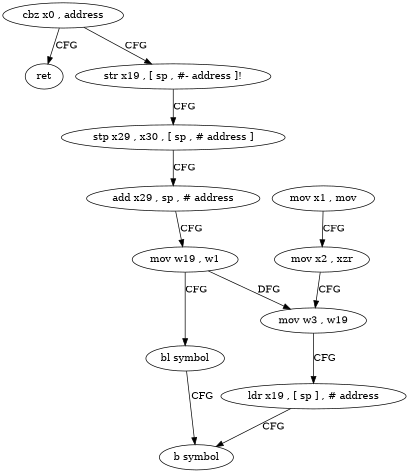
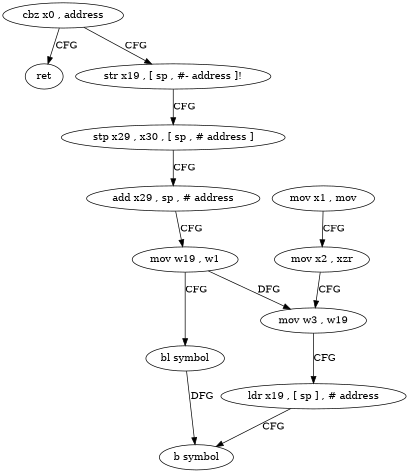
(202, 396) -> (202, 396)
